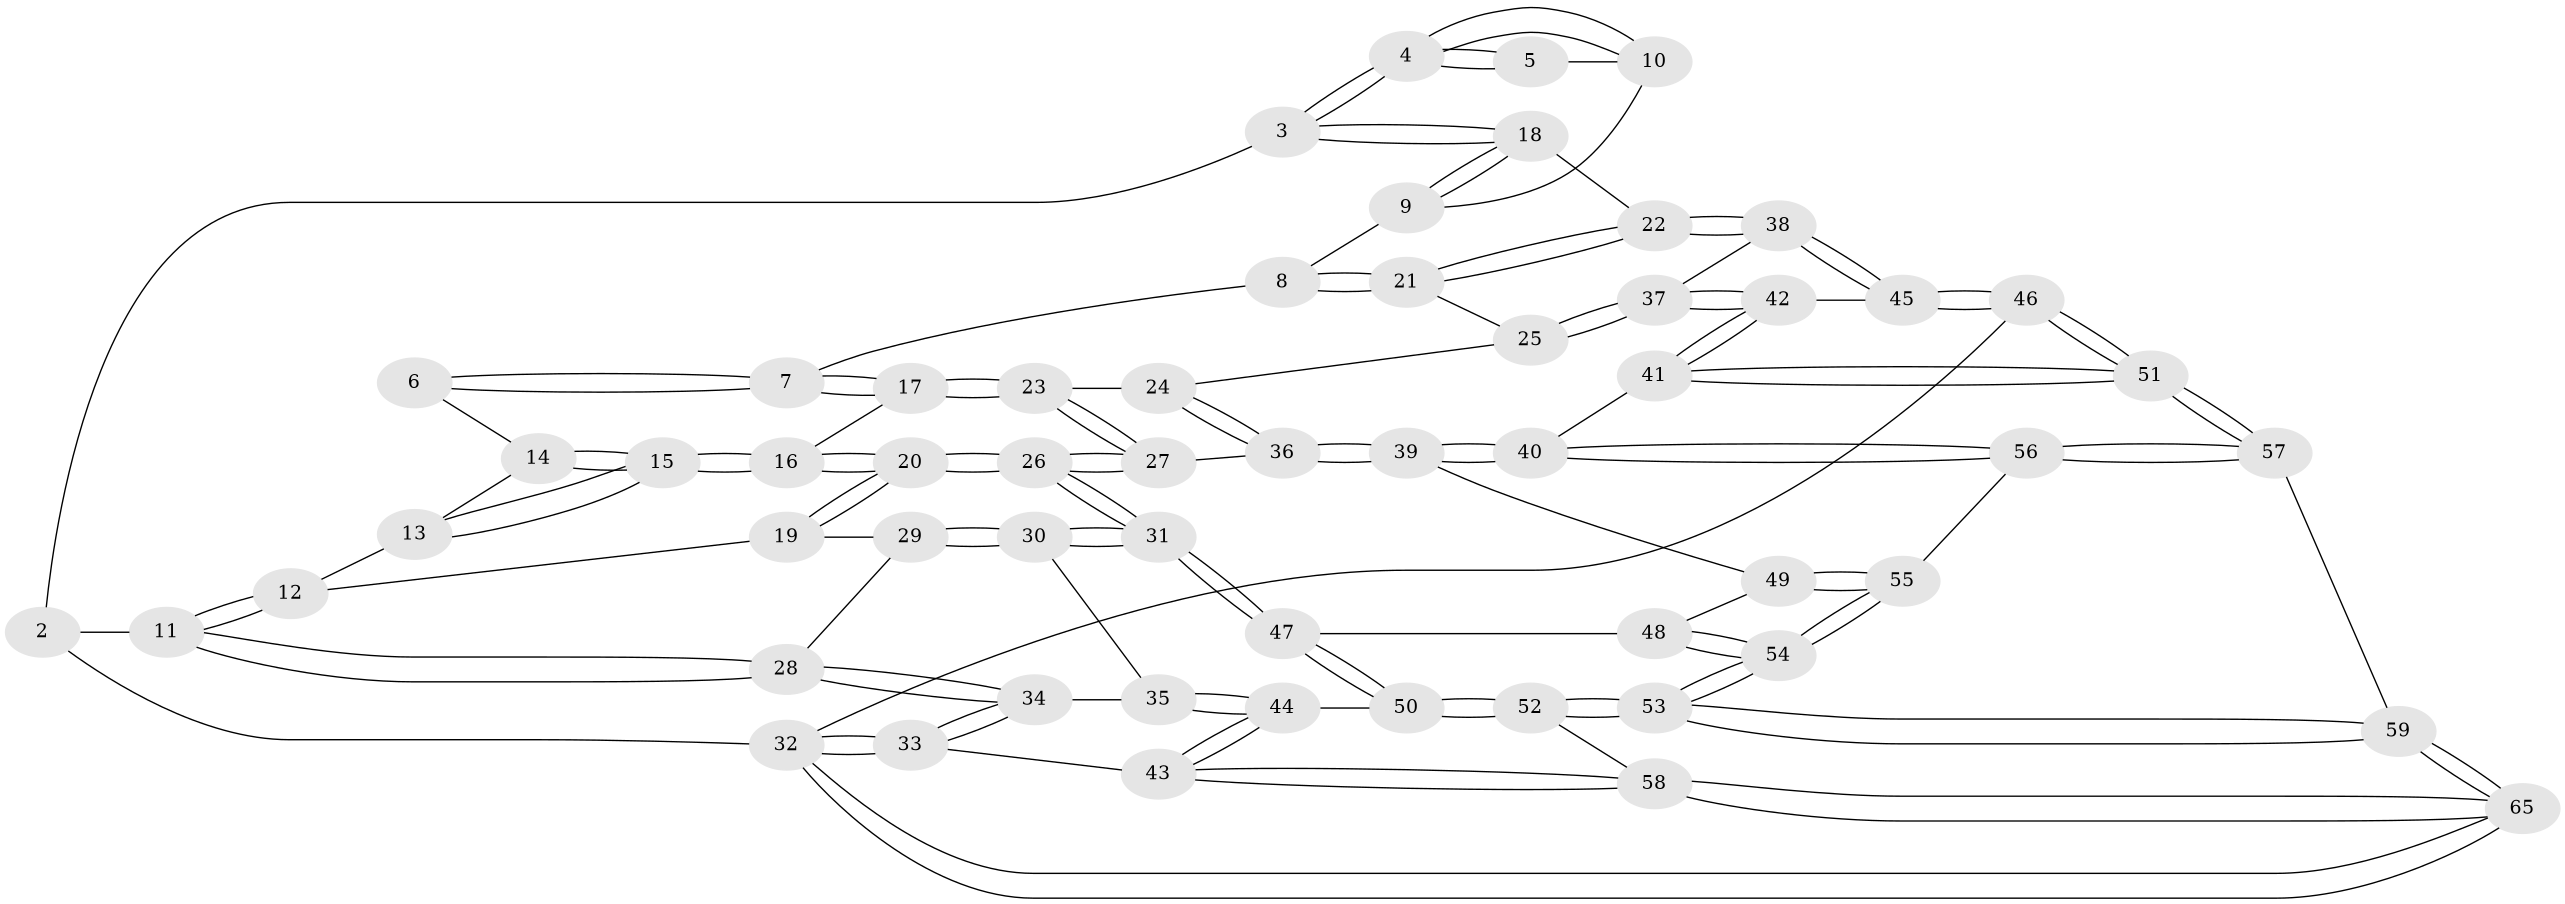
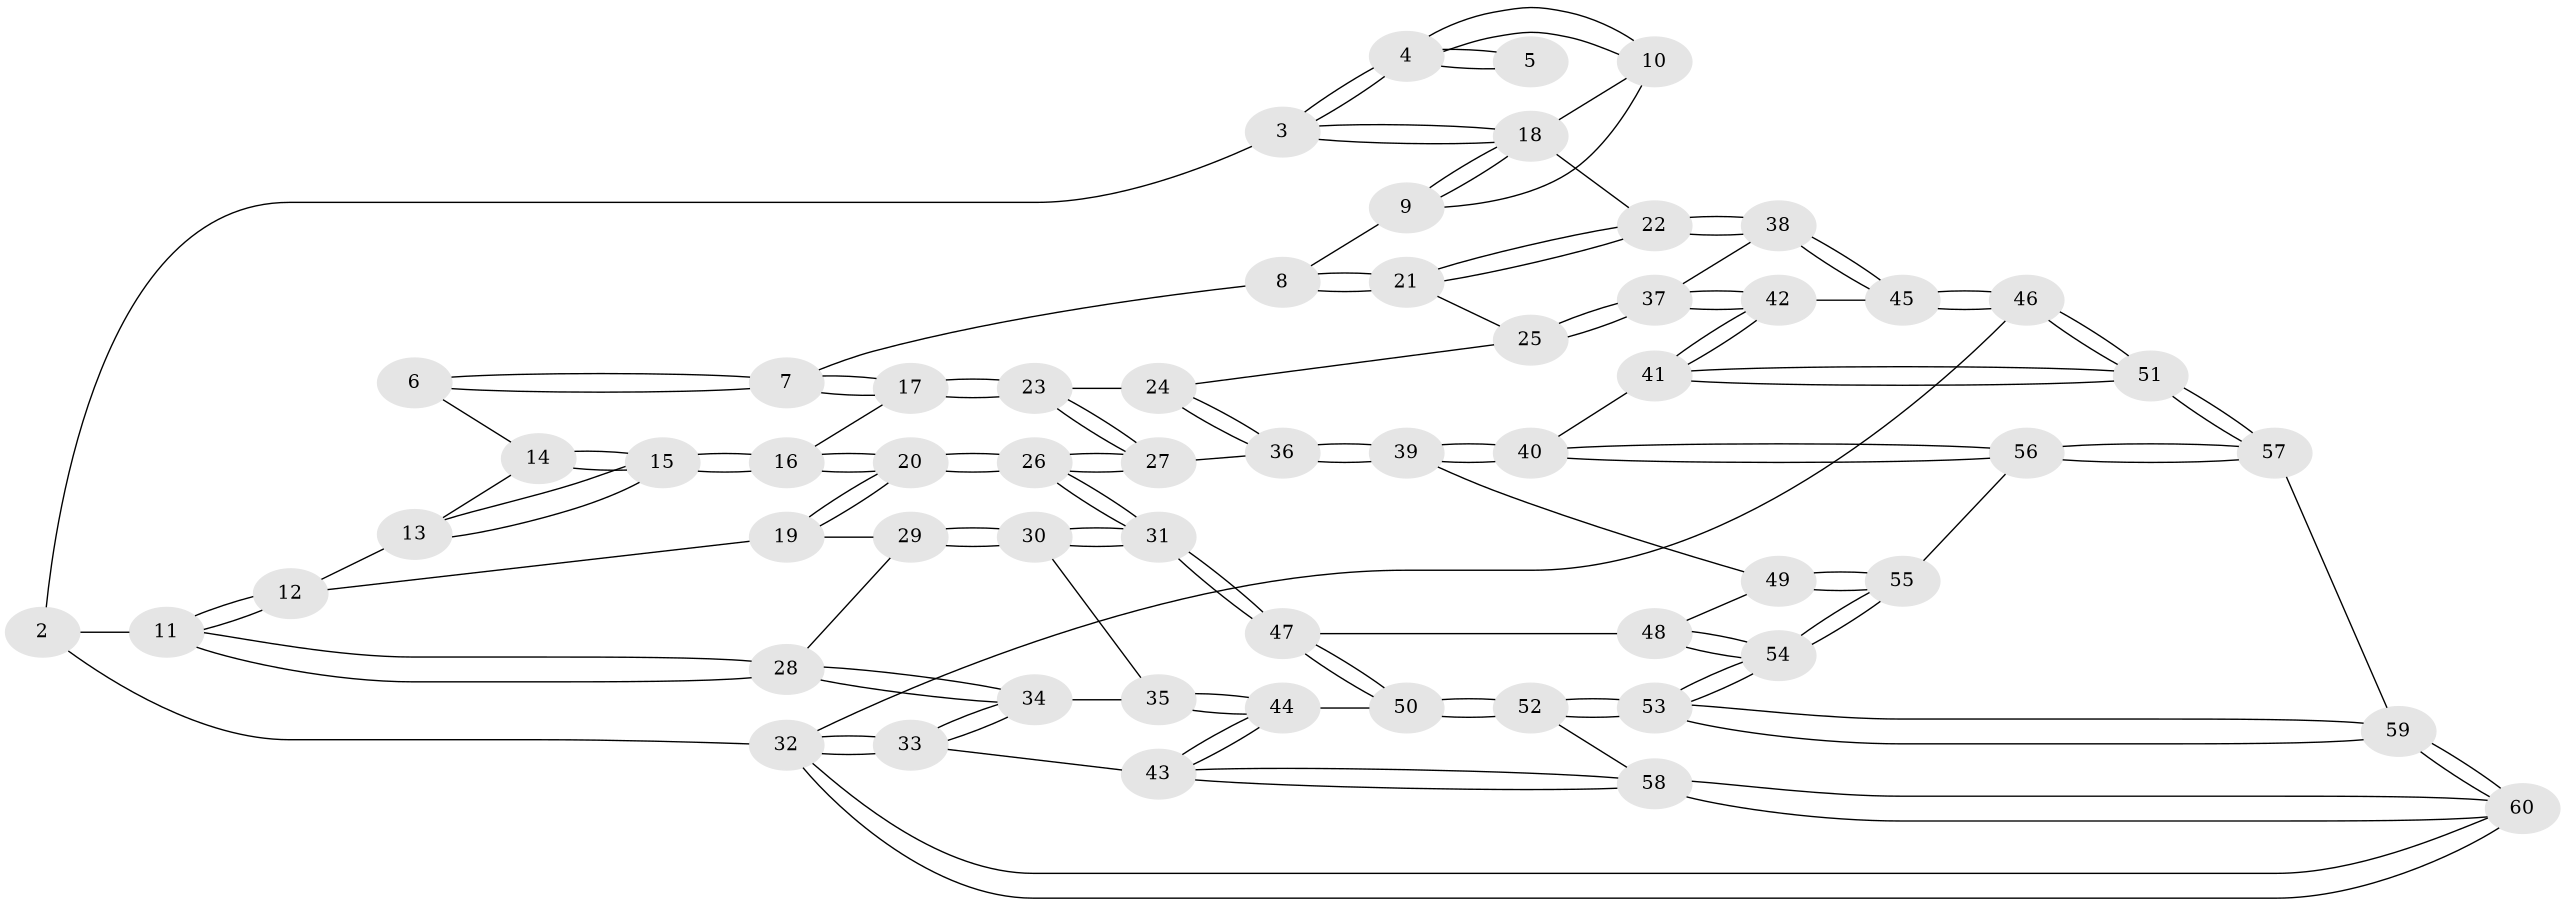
(1593, 62) -> (1593, 99)
(2523, 809) -> (2523, 809)
